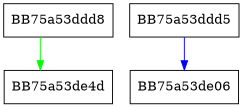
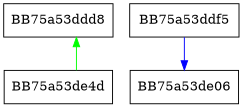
(184, 20) -> (184, 20)
(40, 49) -> (76, 58)
